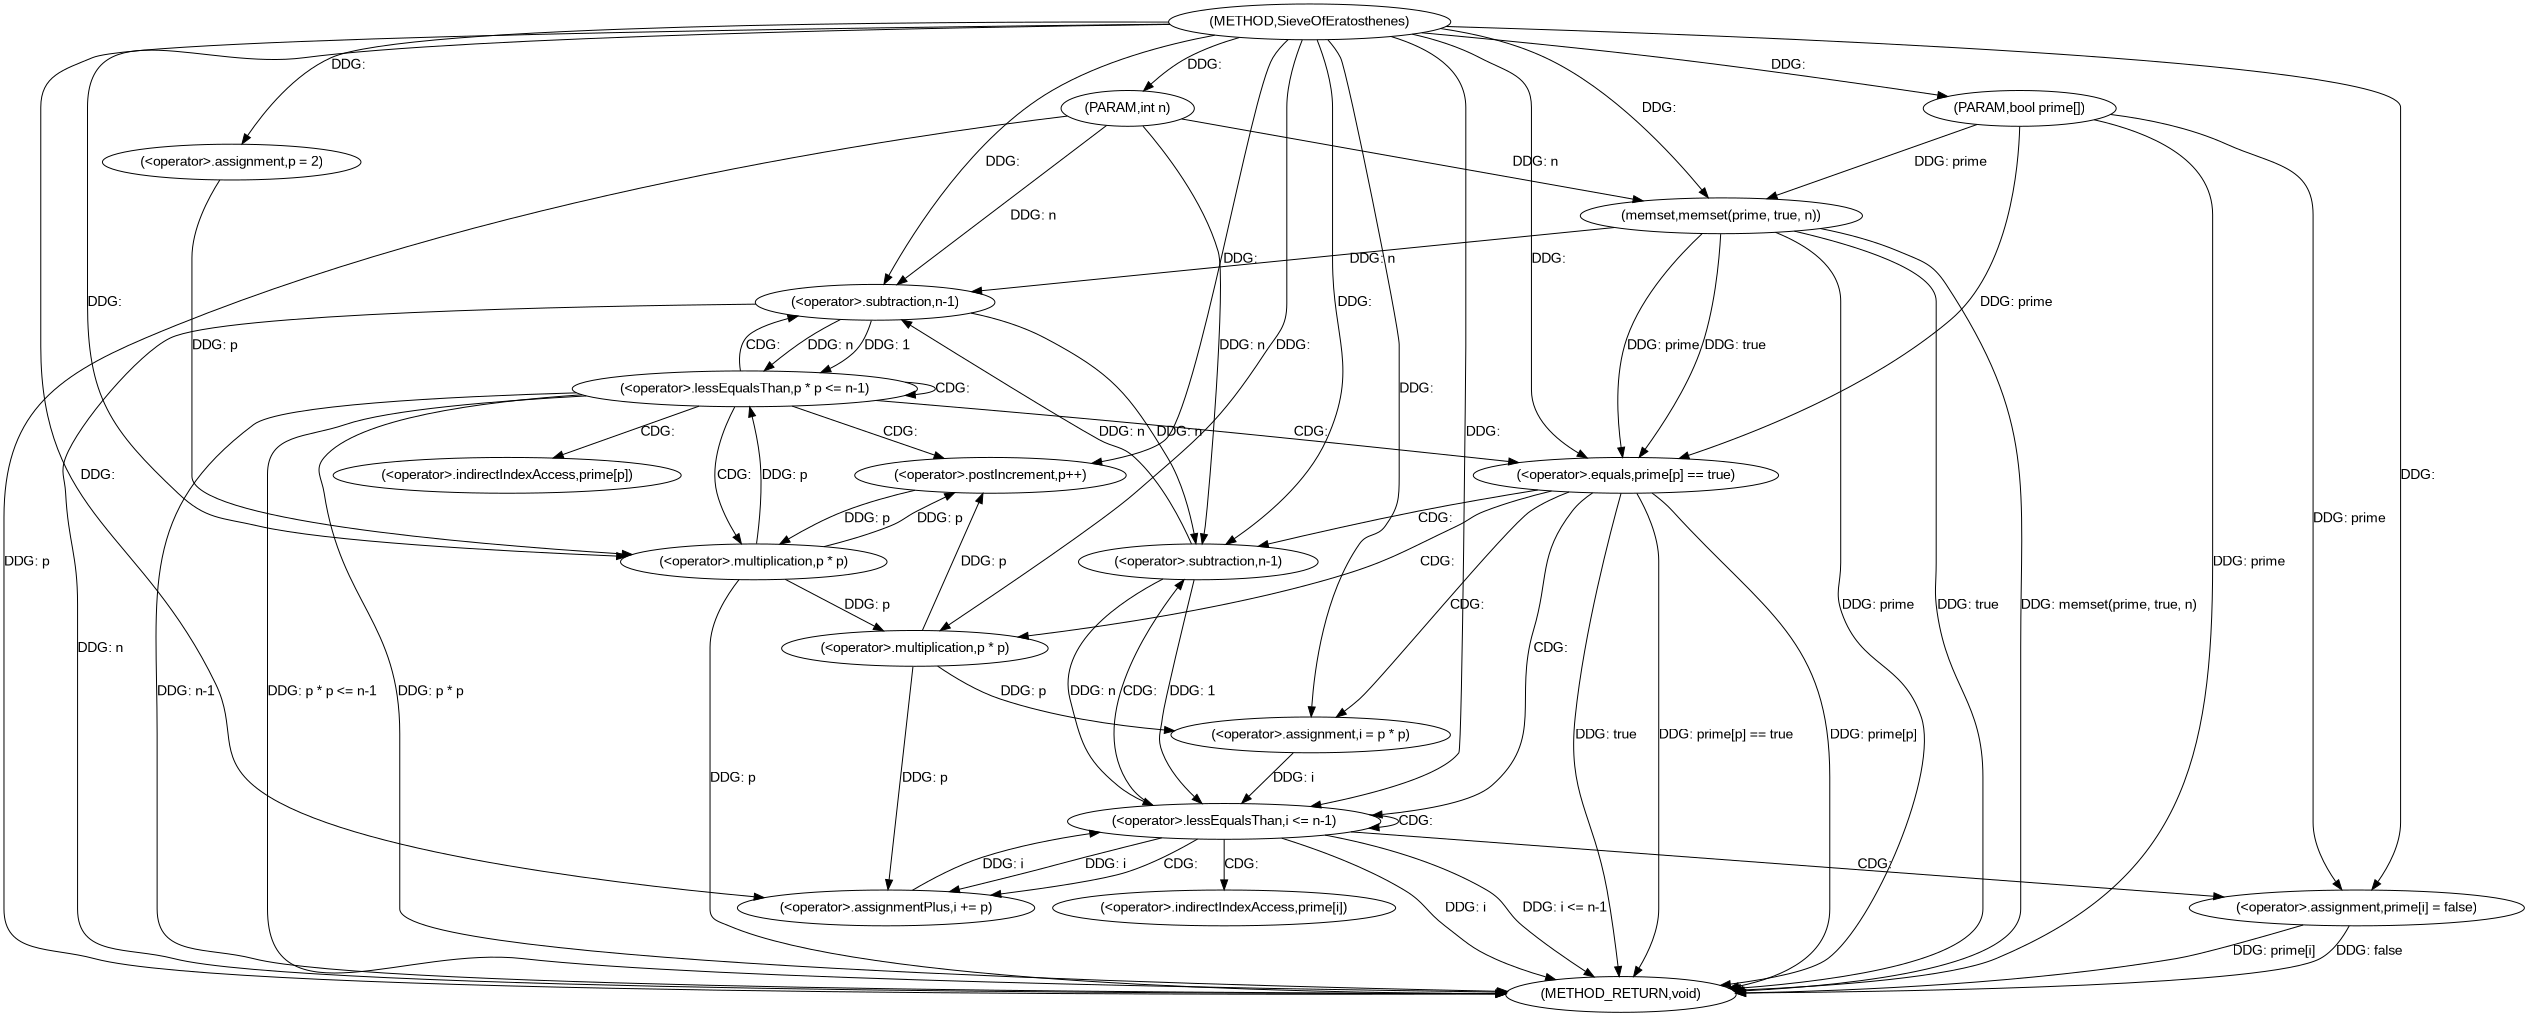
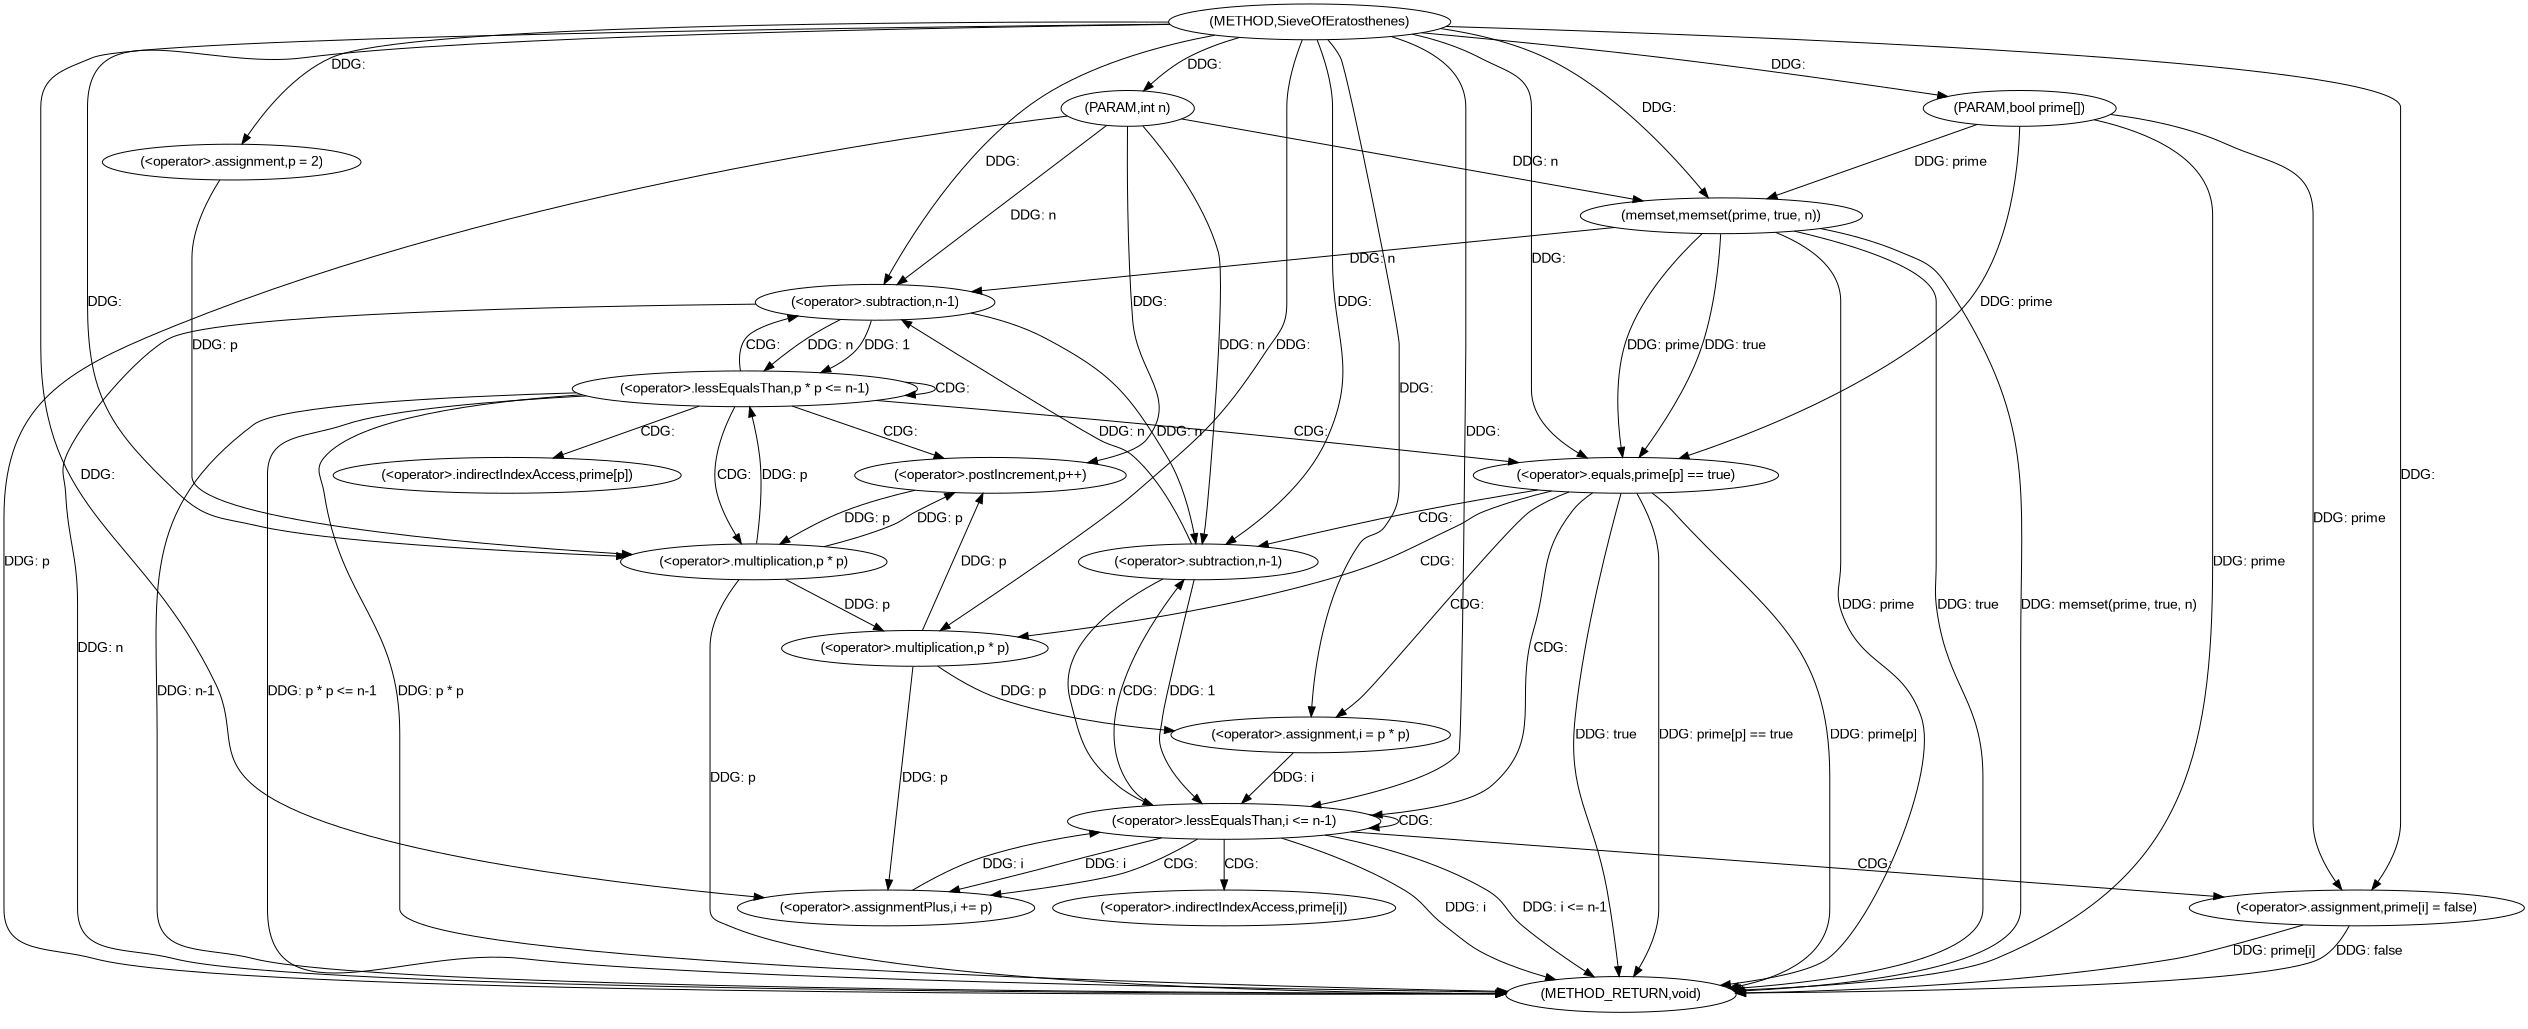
(1224, 248) -> (1132, 314)
